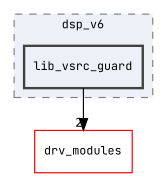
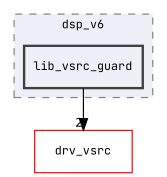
(83, 152) -> (83, 152)
